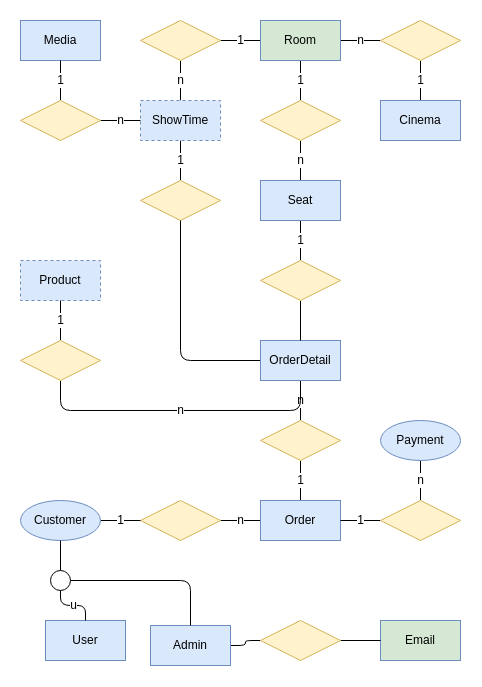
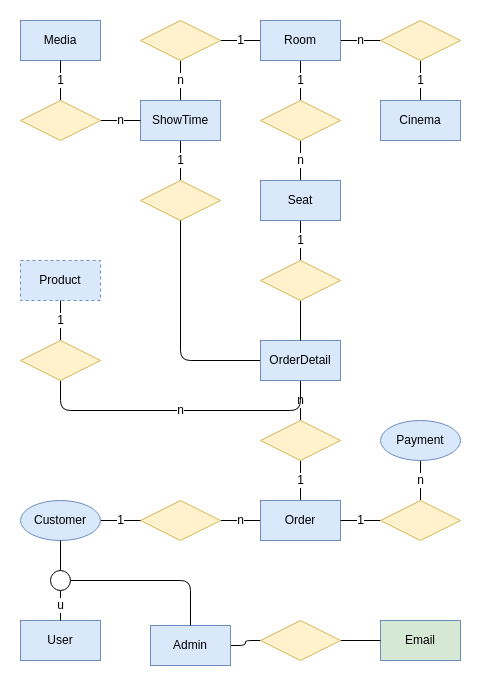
(301, 41) -> (301, 41)
(181, 121) -> (181, 121)
(86, 641) -> (61, 641)
